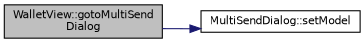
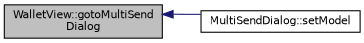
(176, 29) -> (187, 14)
